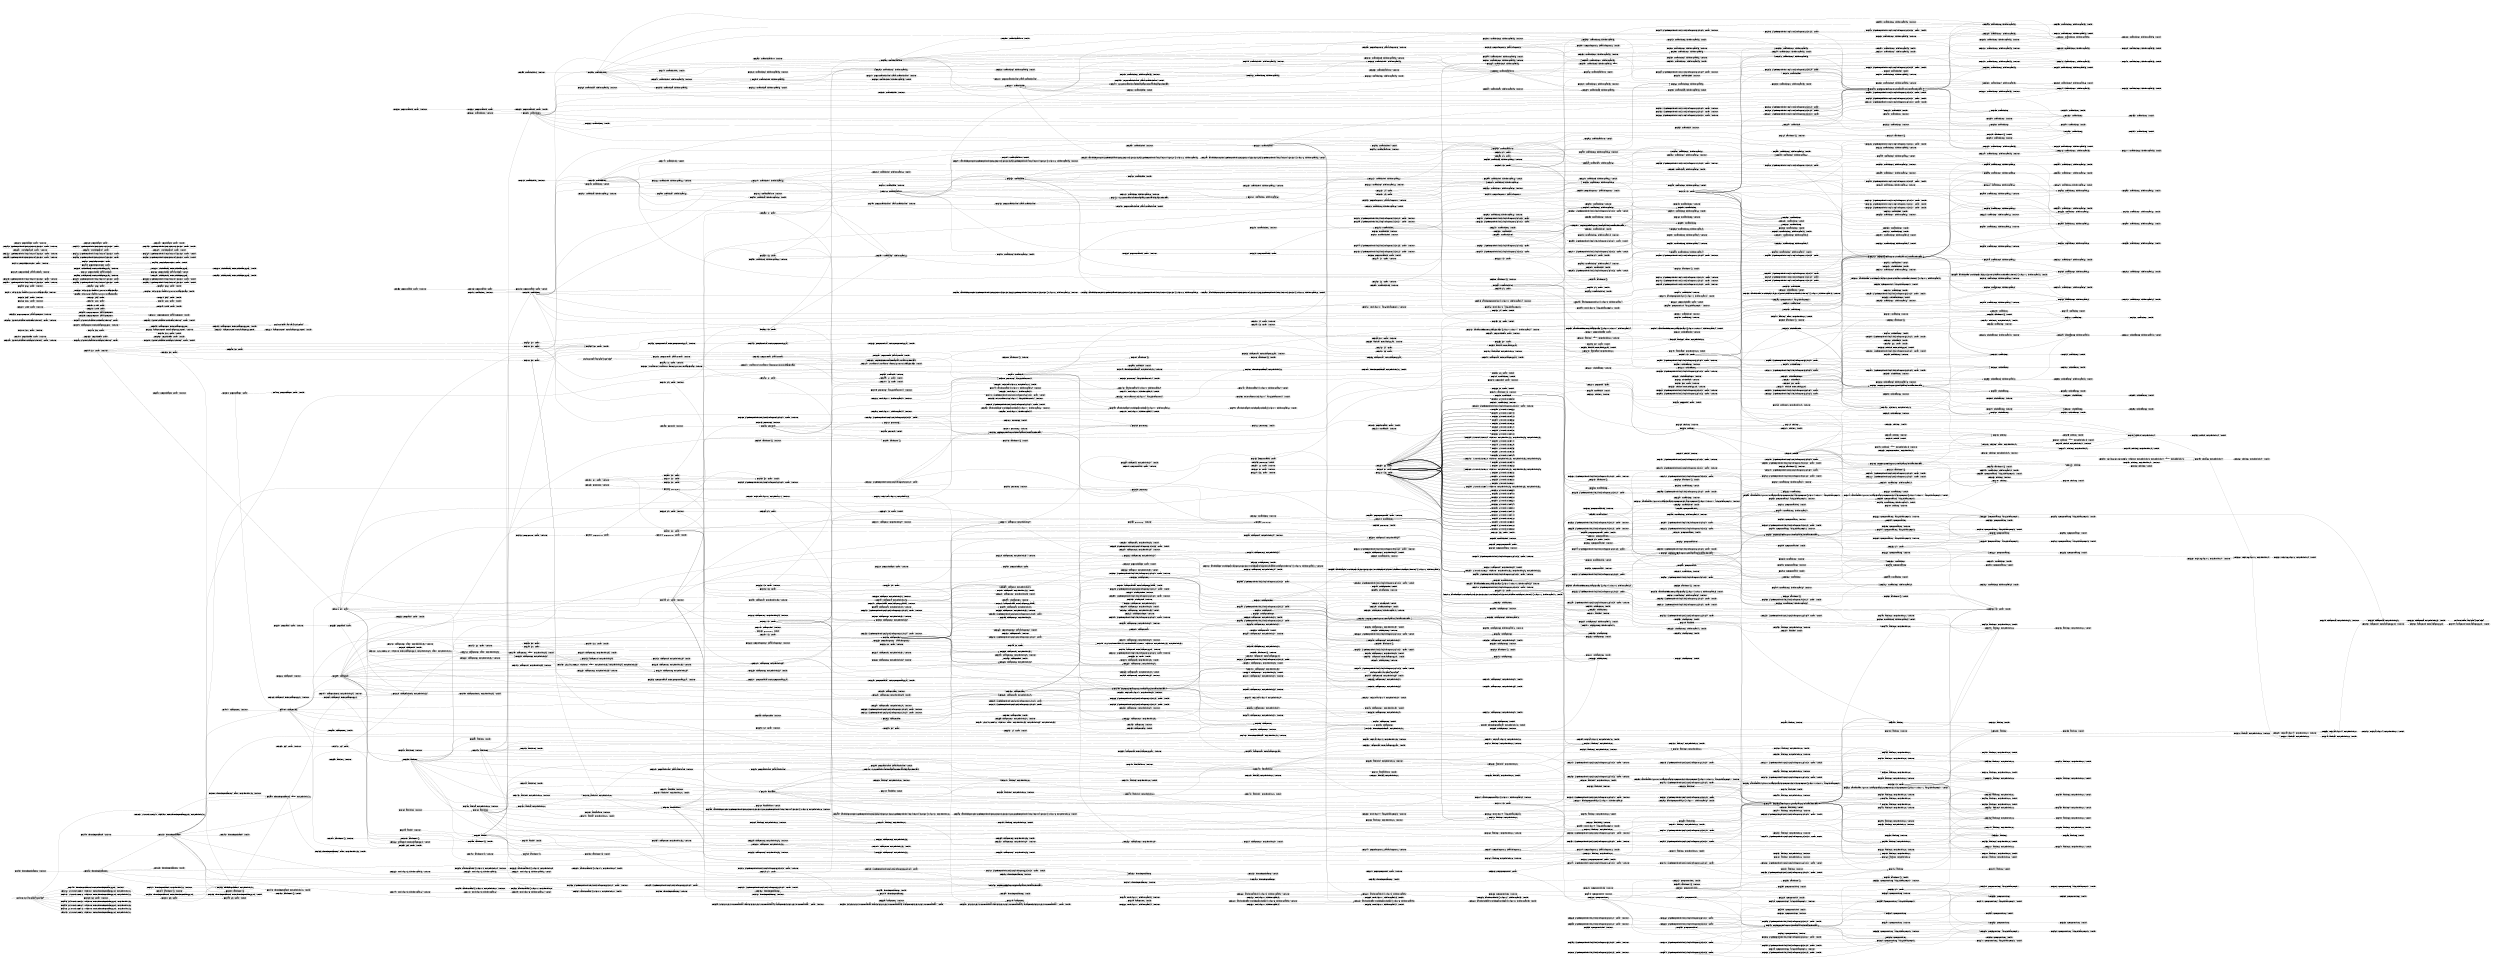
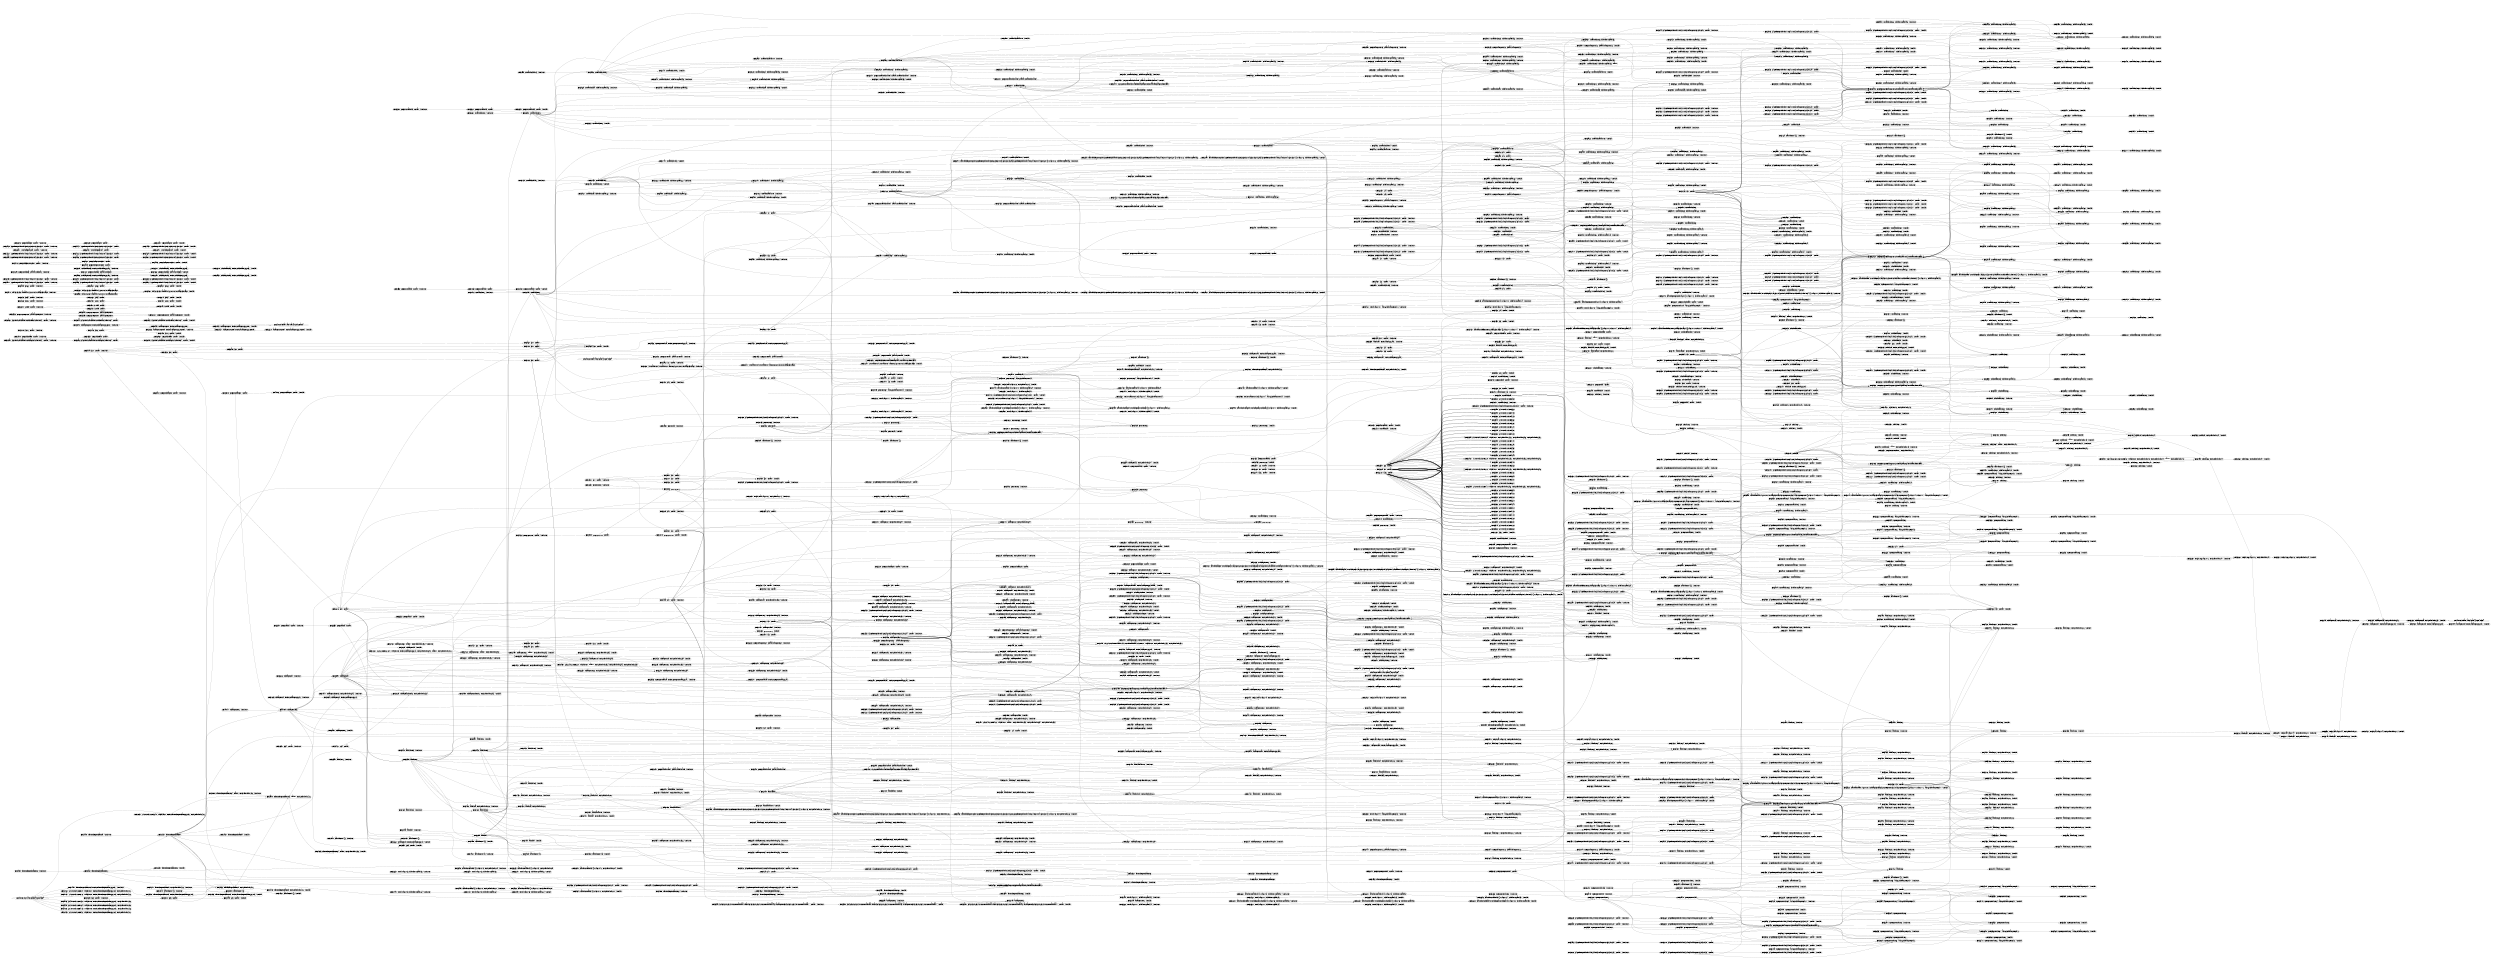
(1896, 114) -> (1896, 114)
